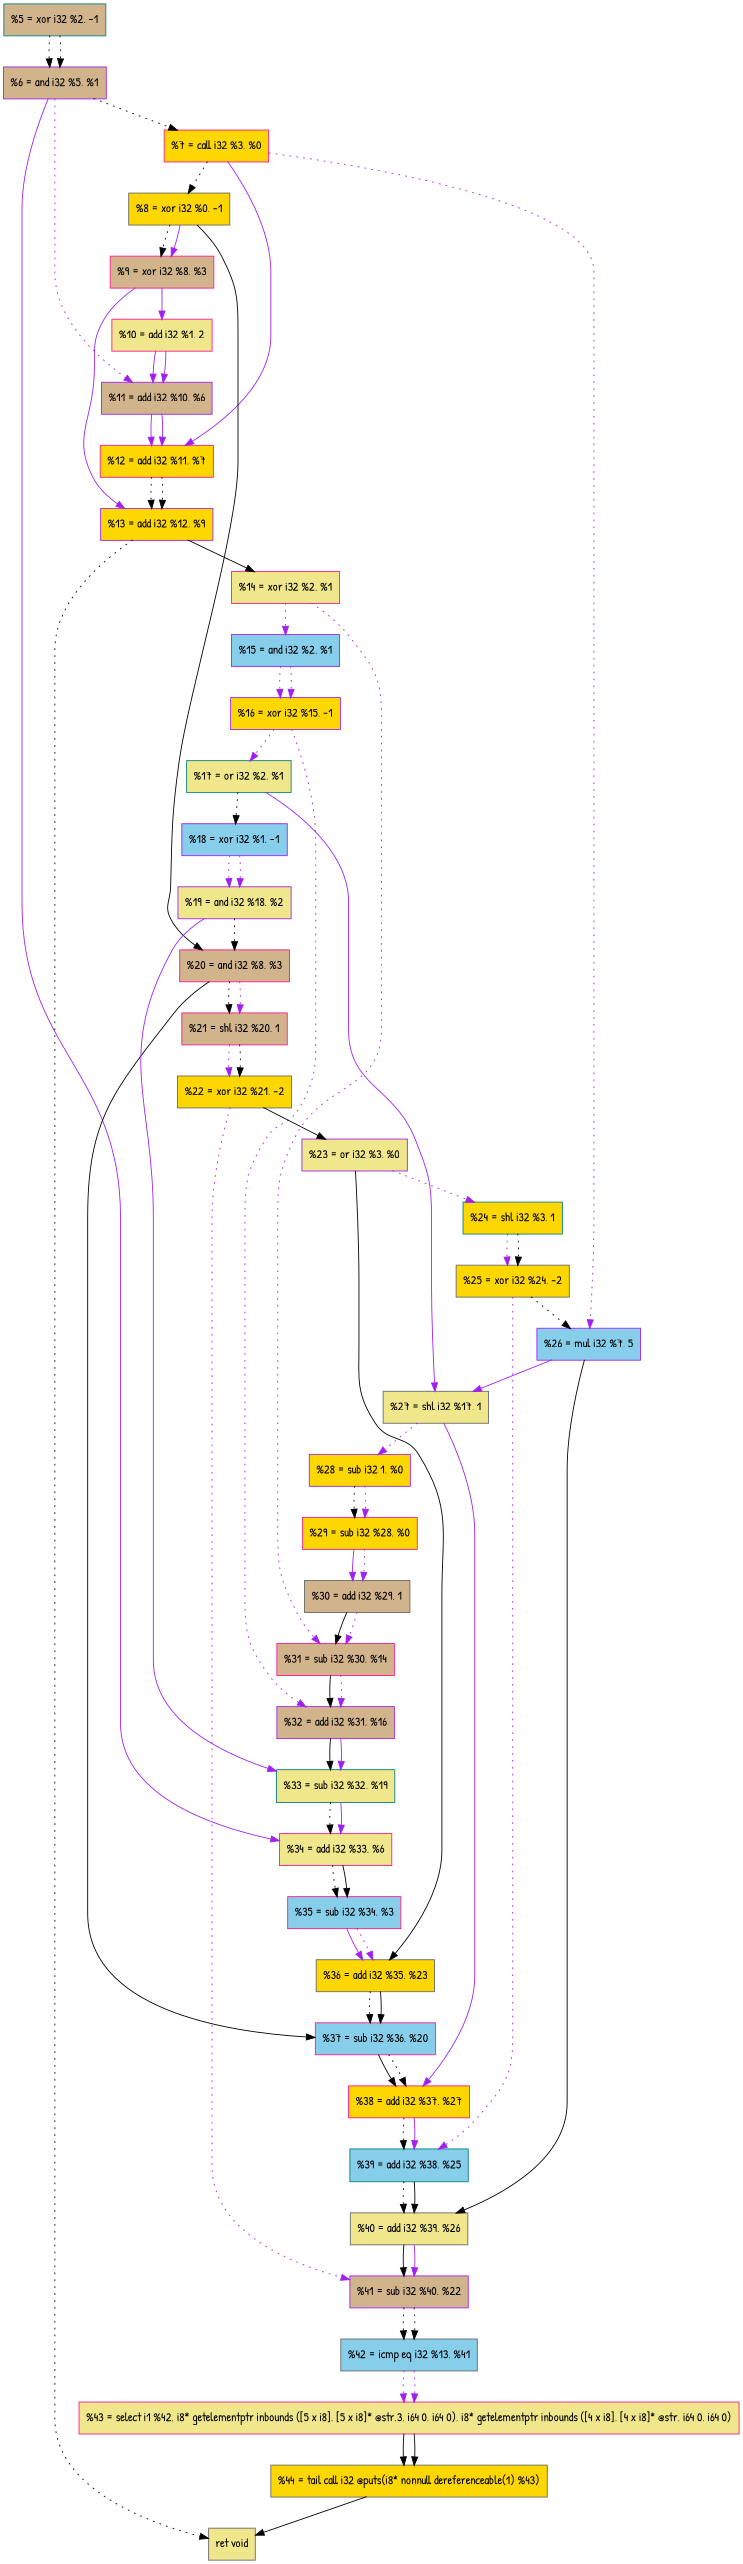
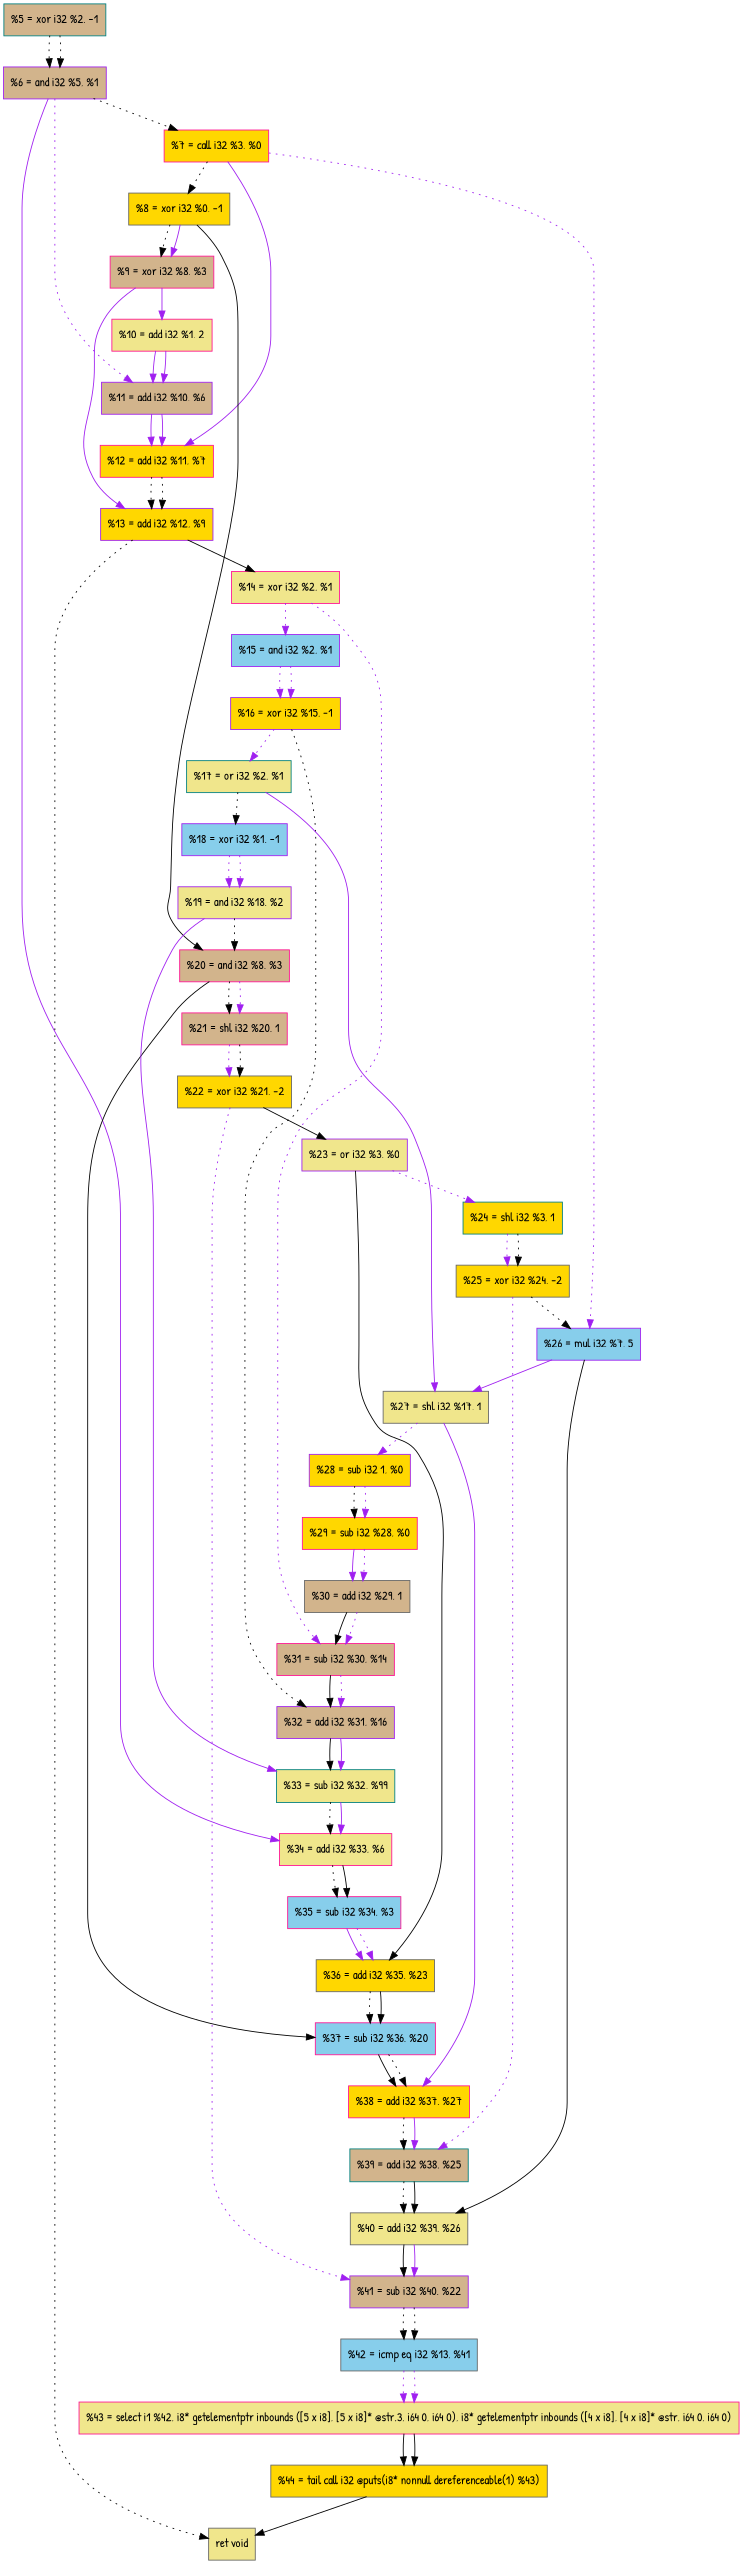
(245, 1212) -> (245, 1212)
(336, 1786) -> (336, 1786)
(409, 2165) -> (409, 2165)
